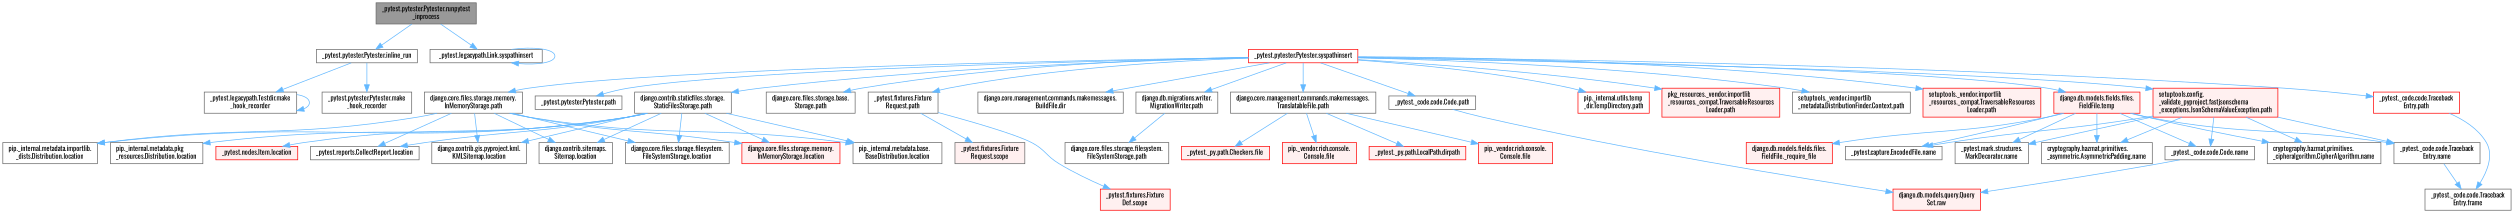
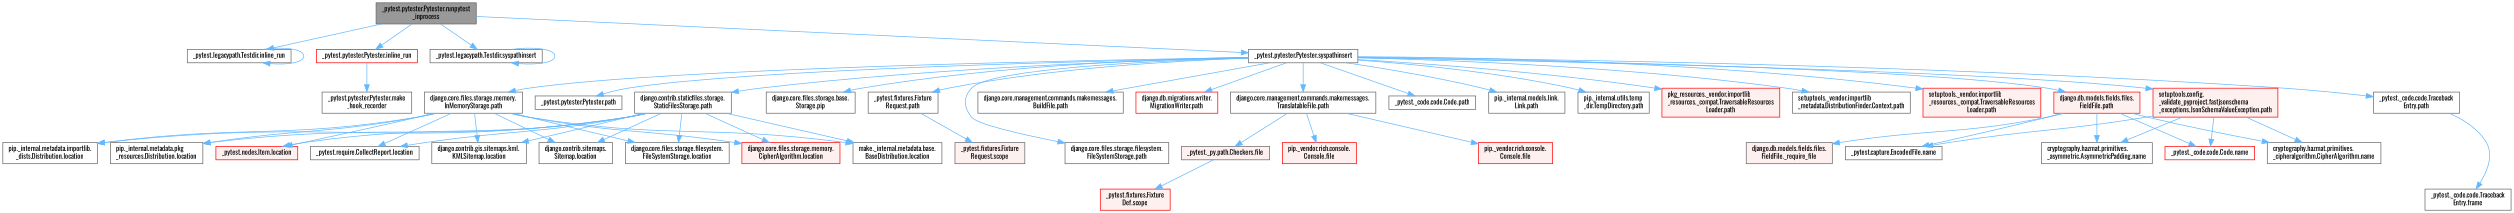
none -> (859, 34)
none -> (239, 56)
(367, 56) -> (367, 56)
(486, 56) -> (486, 56)
(1303, 56) -> (1303, 56)
(250, 103) -> none
(811, 103) -> (811, 103)
(1051, 103) -> (1051, 103)
(1177, 103) -> (1177, 103)
none -> (1527, 103)
(1614, 103) -> (1614, 103)
(2097, 103) -> (2097, 103)
(2417, 103) -> (2417, 103)
(1150, 126) -> (971, 90)
none -> (363, 129)
none -> (323, 130)
(1025, 140) -> (1187, 173)
(365, 153) -> (365, 153)
(479, 153) -> (479, 153)
(791, 153) -> (791, 153)
(897, 153) -> (897, 153)
(1226, 153) -> (1226, 153)
(1417, 153) -> none
(1789, 153) -> (1789, 153)
(1992, 153) -> none
(2210, 153) -> (2210, 153)
(2437, 153) -> none
(1937, 200) -> none
